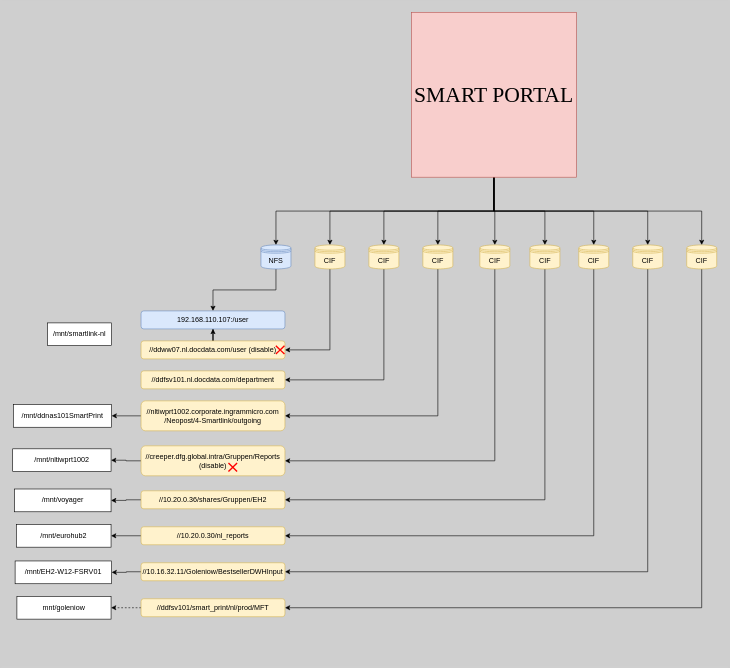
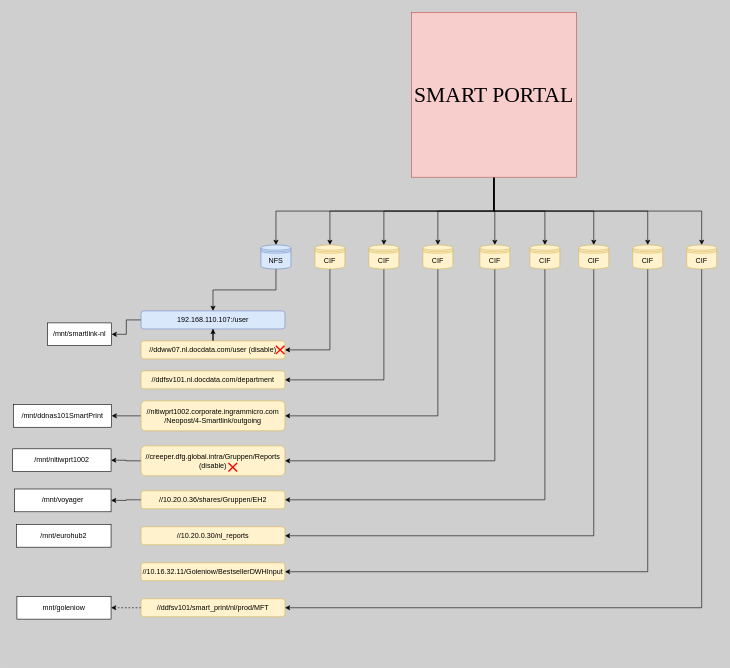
none -> (124, 335)
(116, 536) -> none
(63, 573) -> none
(122, 573) -> none
